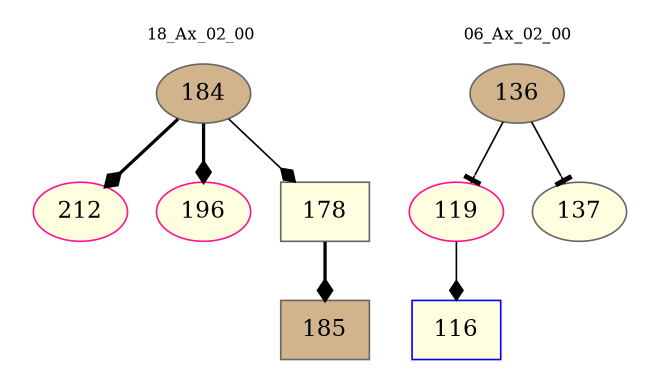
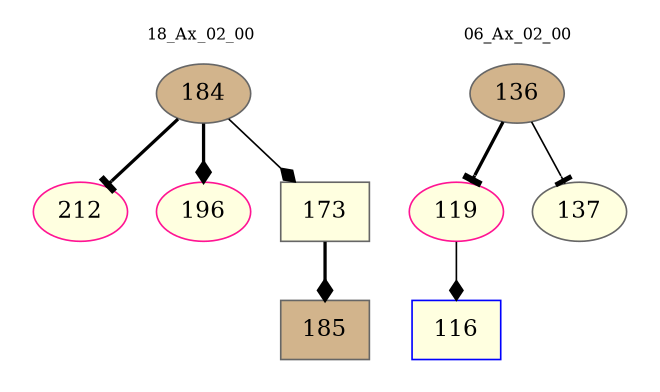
(489, 149) -> (489, 149)
(145, 150) -> (145, 150)
(325, 212) -> (325, 212)
